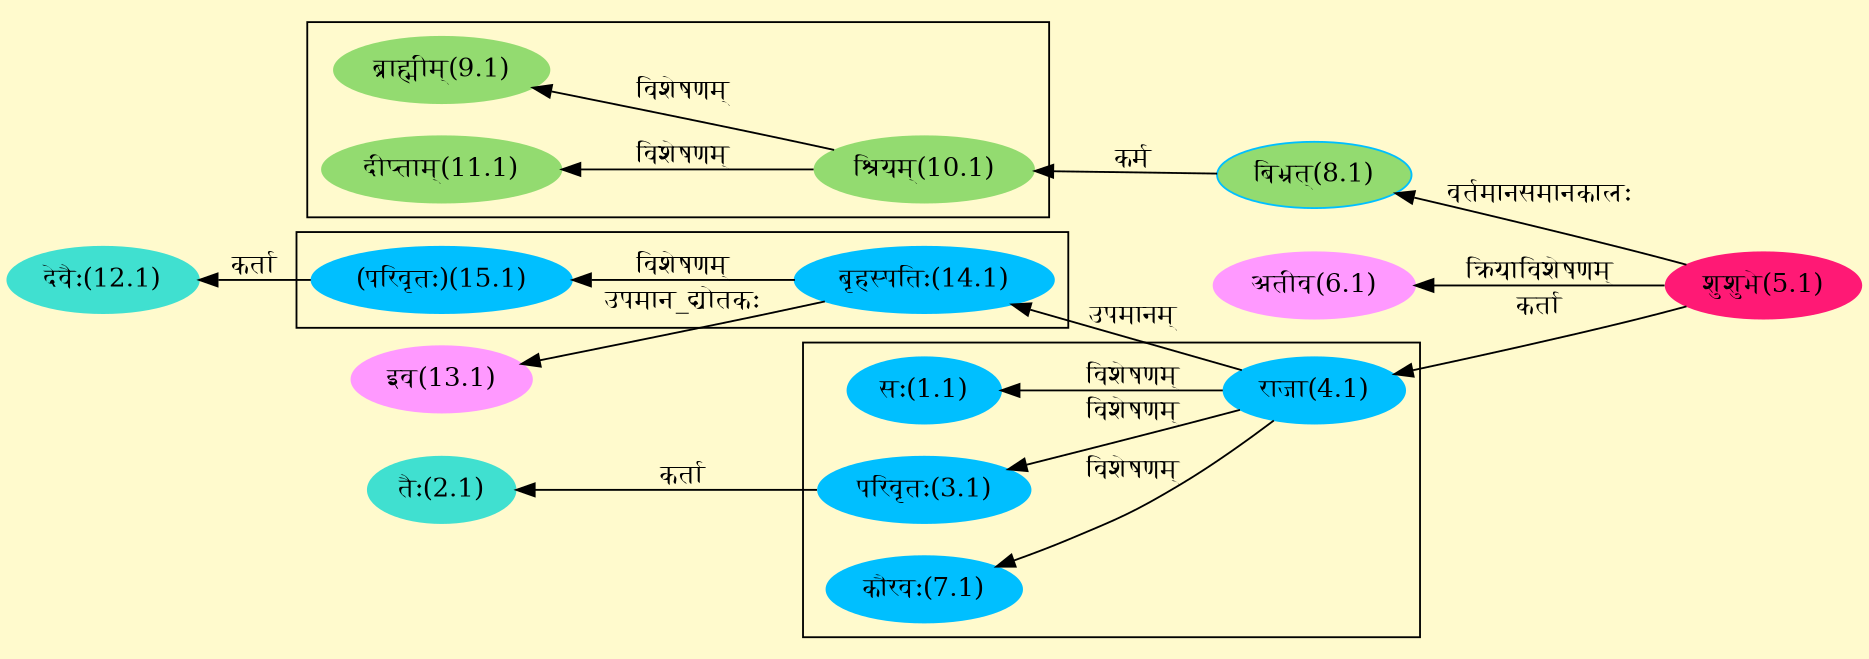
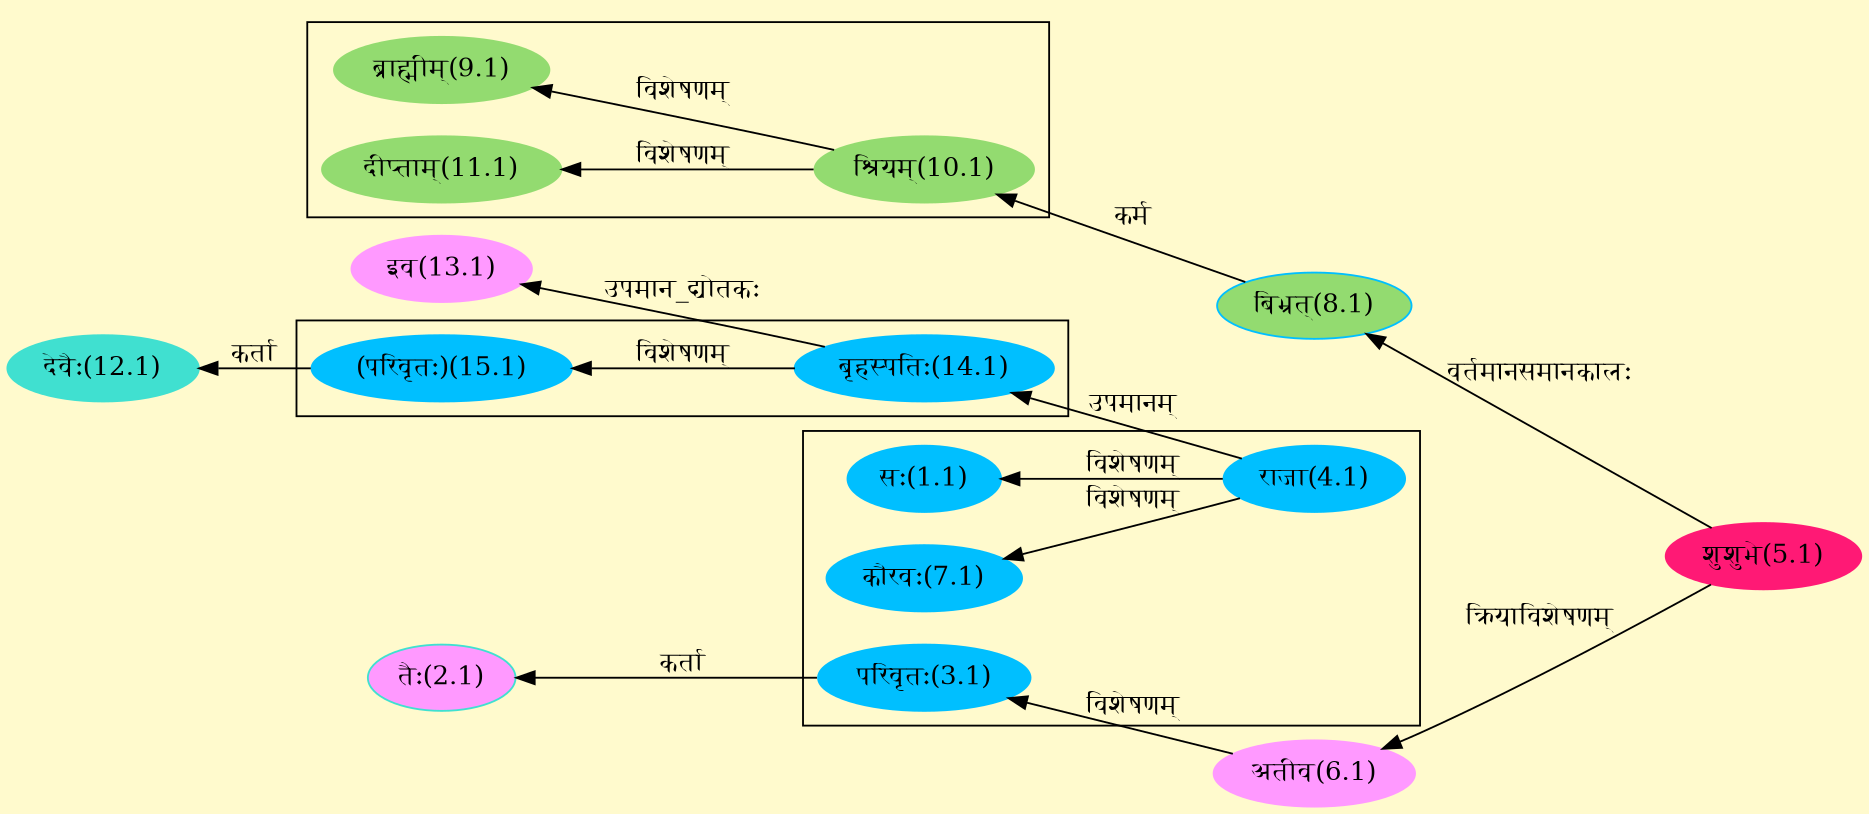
(1550, 340) -> none
(1133, 438) -> (1166, 737)
(442, 490) -> (442, 678)
